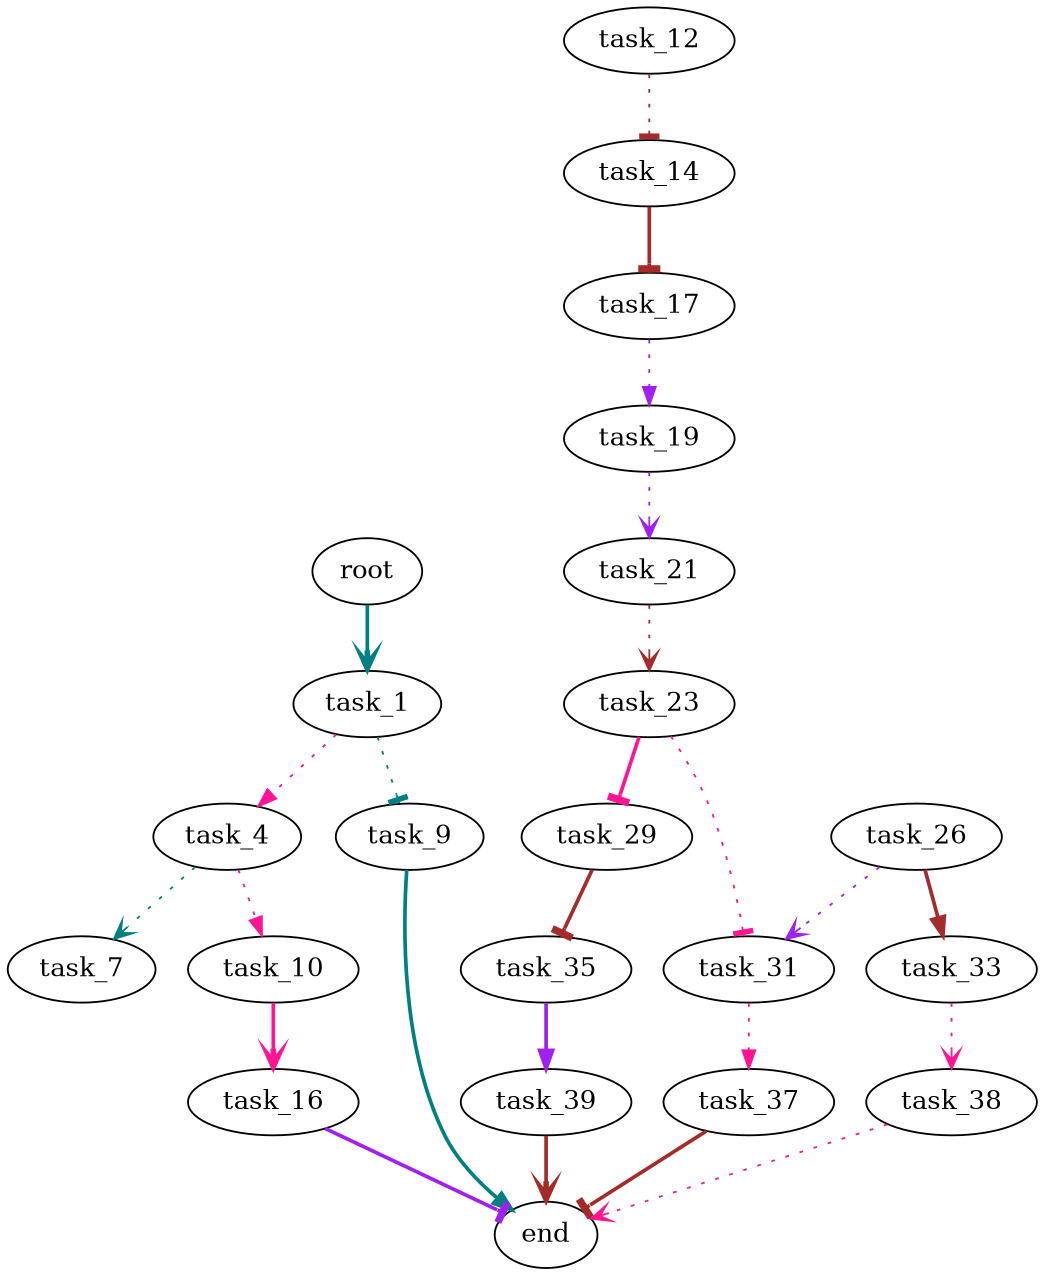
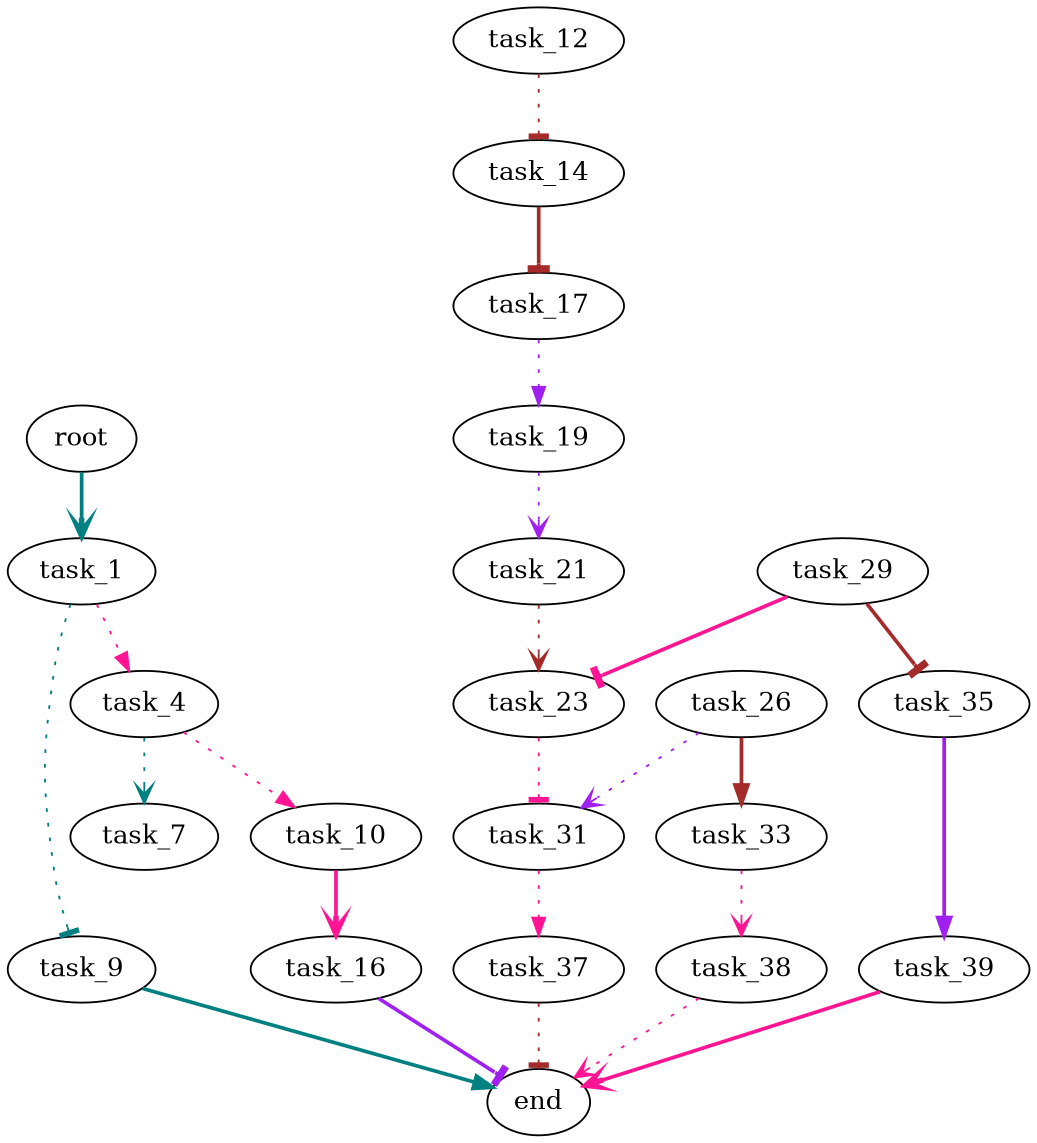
(630, 766) -> (695, 636)
(546, 1159) -> (741, 1036)
(648, 1168) -> (539, 1031)
